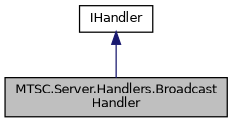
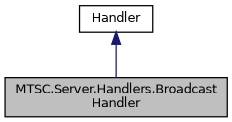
(116, 19) -> (116, 19)
